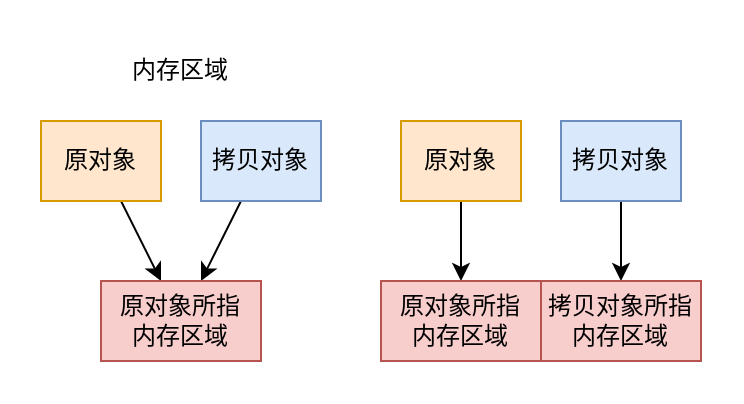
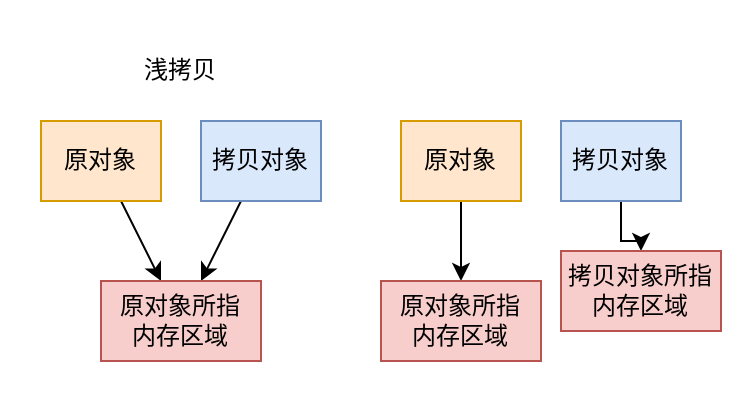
(181, 71) -> (181, 71)
(621, 321) -> (641, 291)
